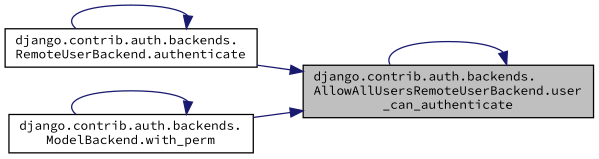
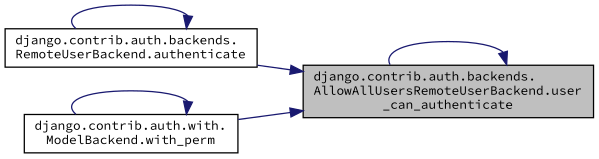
(131, 134) -> (131, 134)
